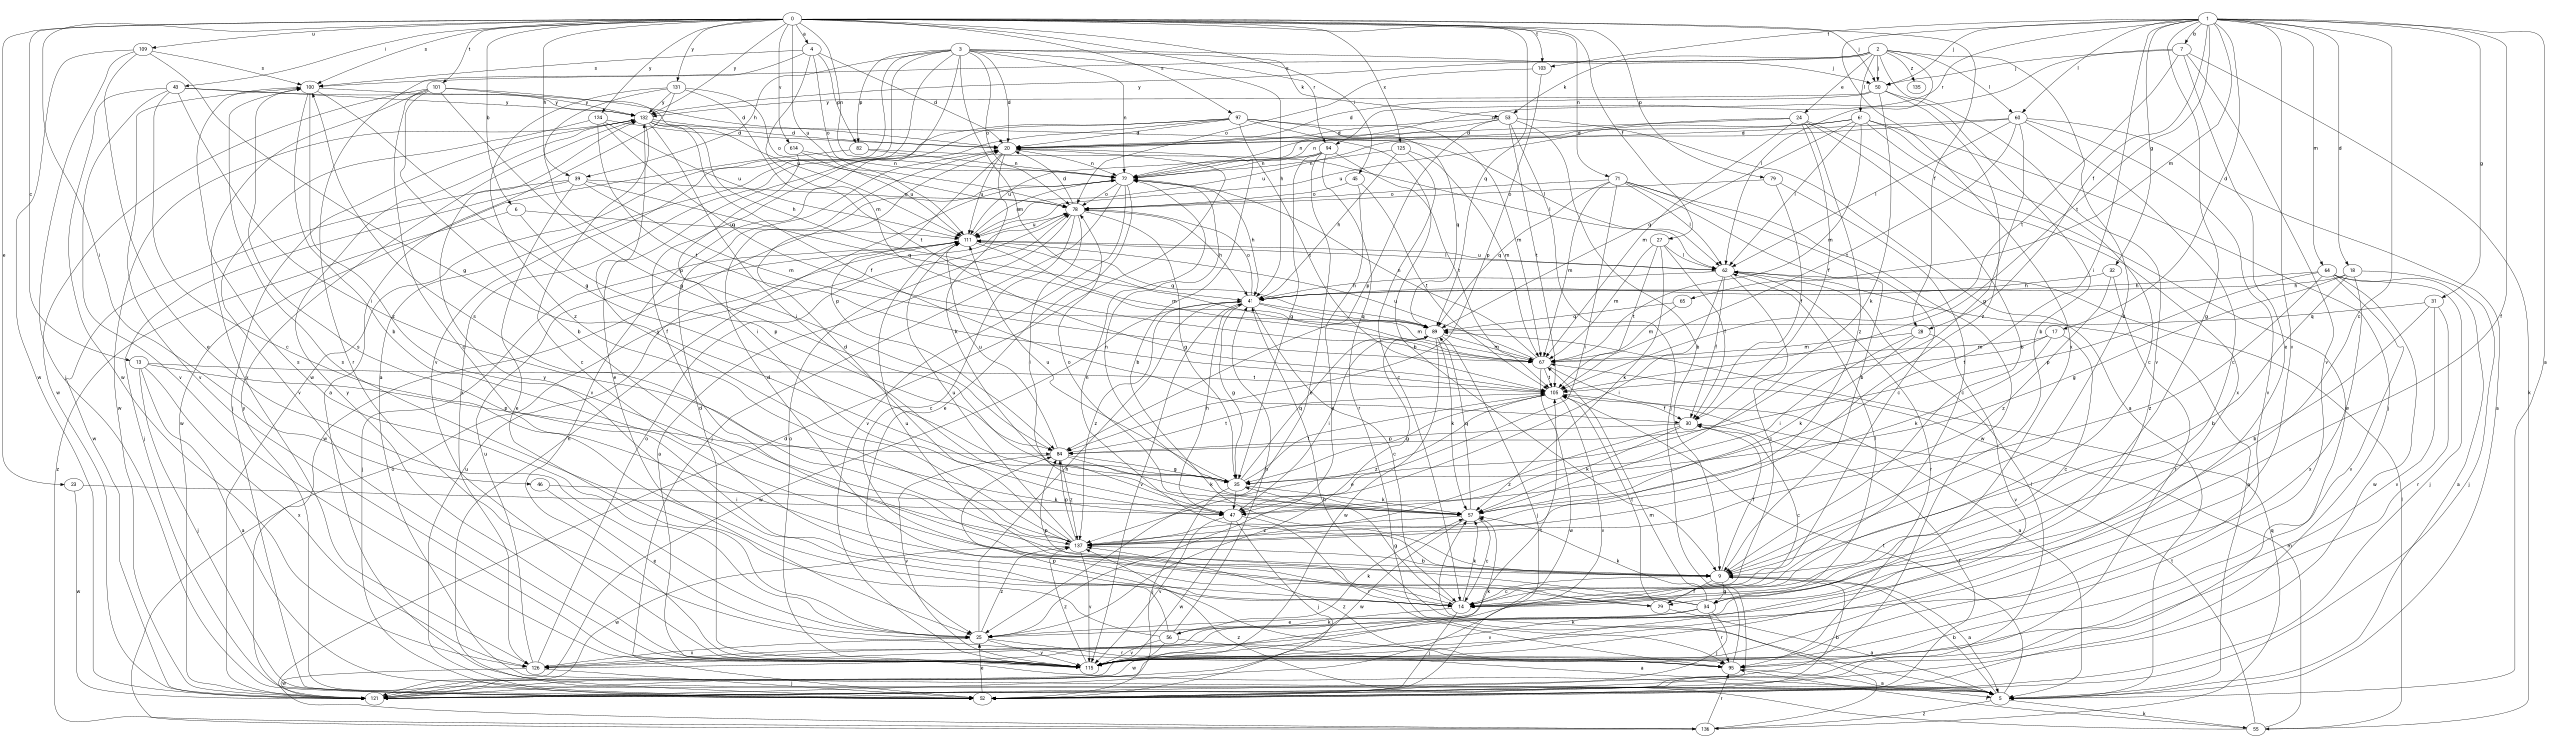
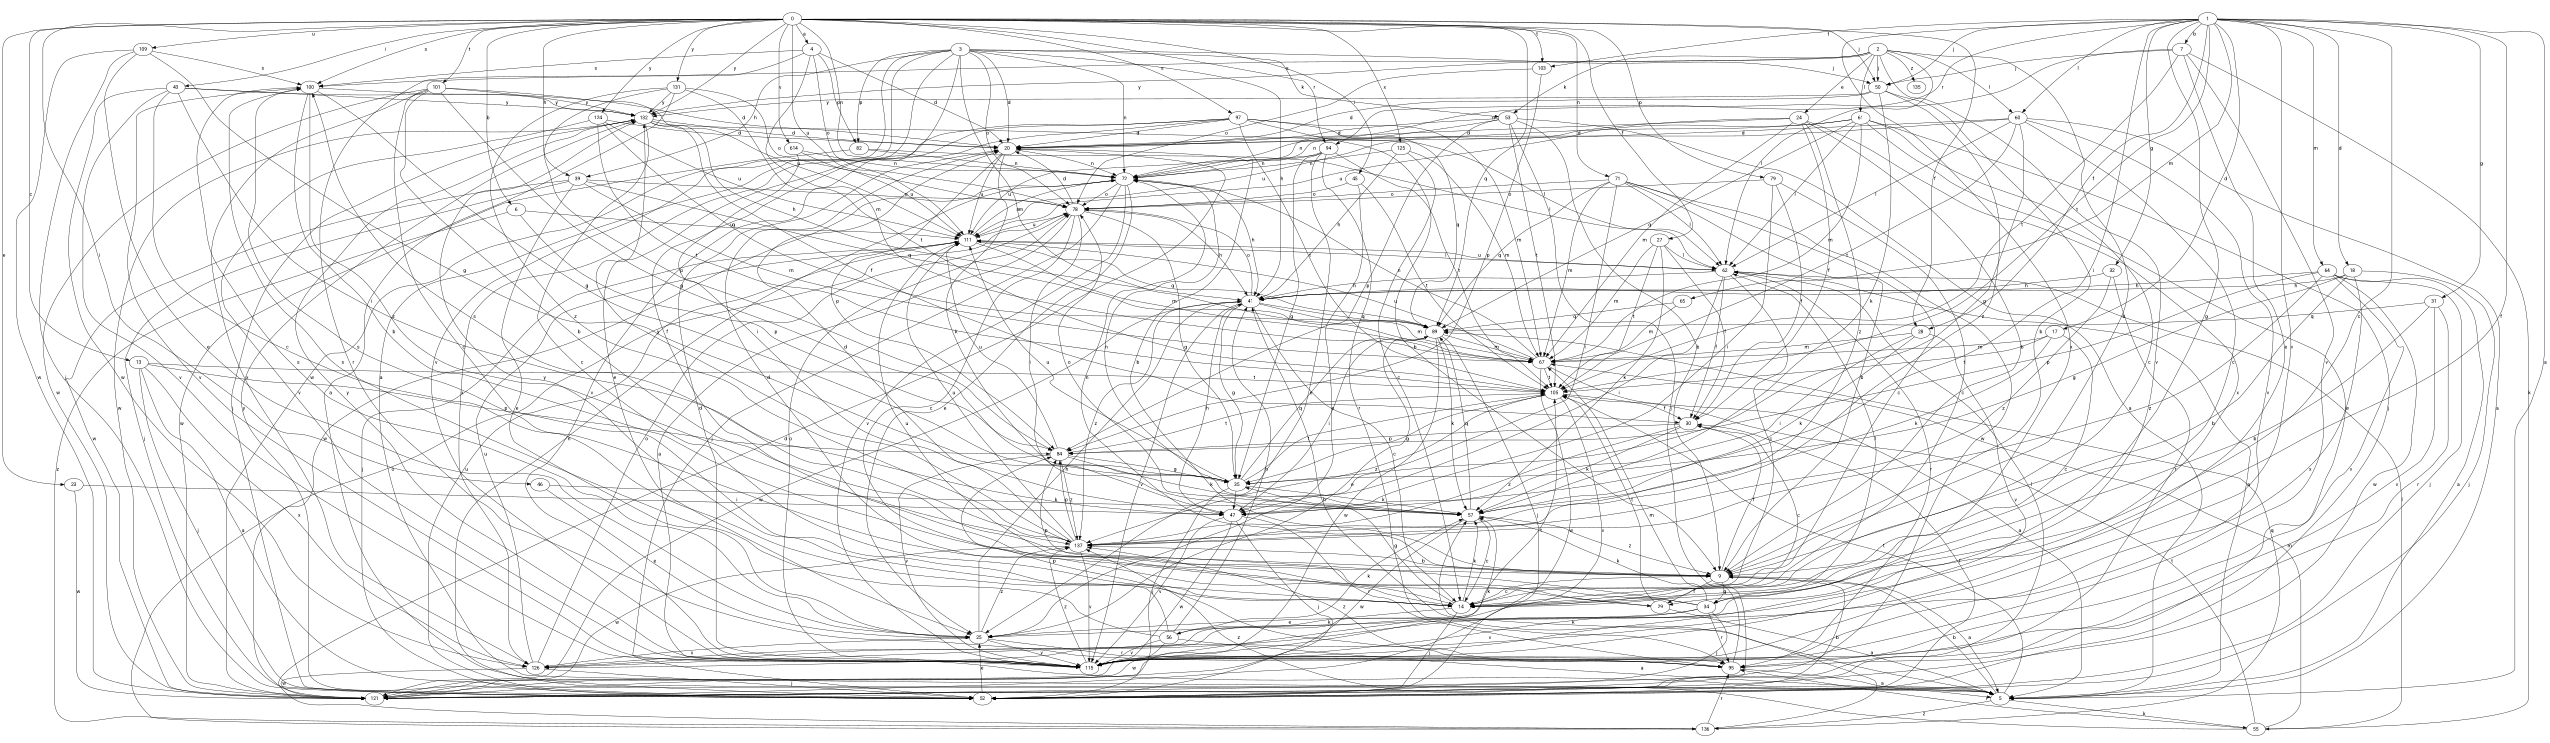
(901, 402) -> (1599, 432)
(1248, 529) -> (1594, 541)
